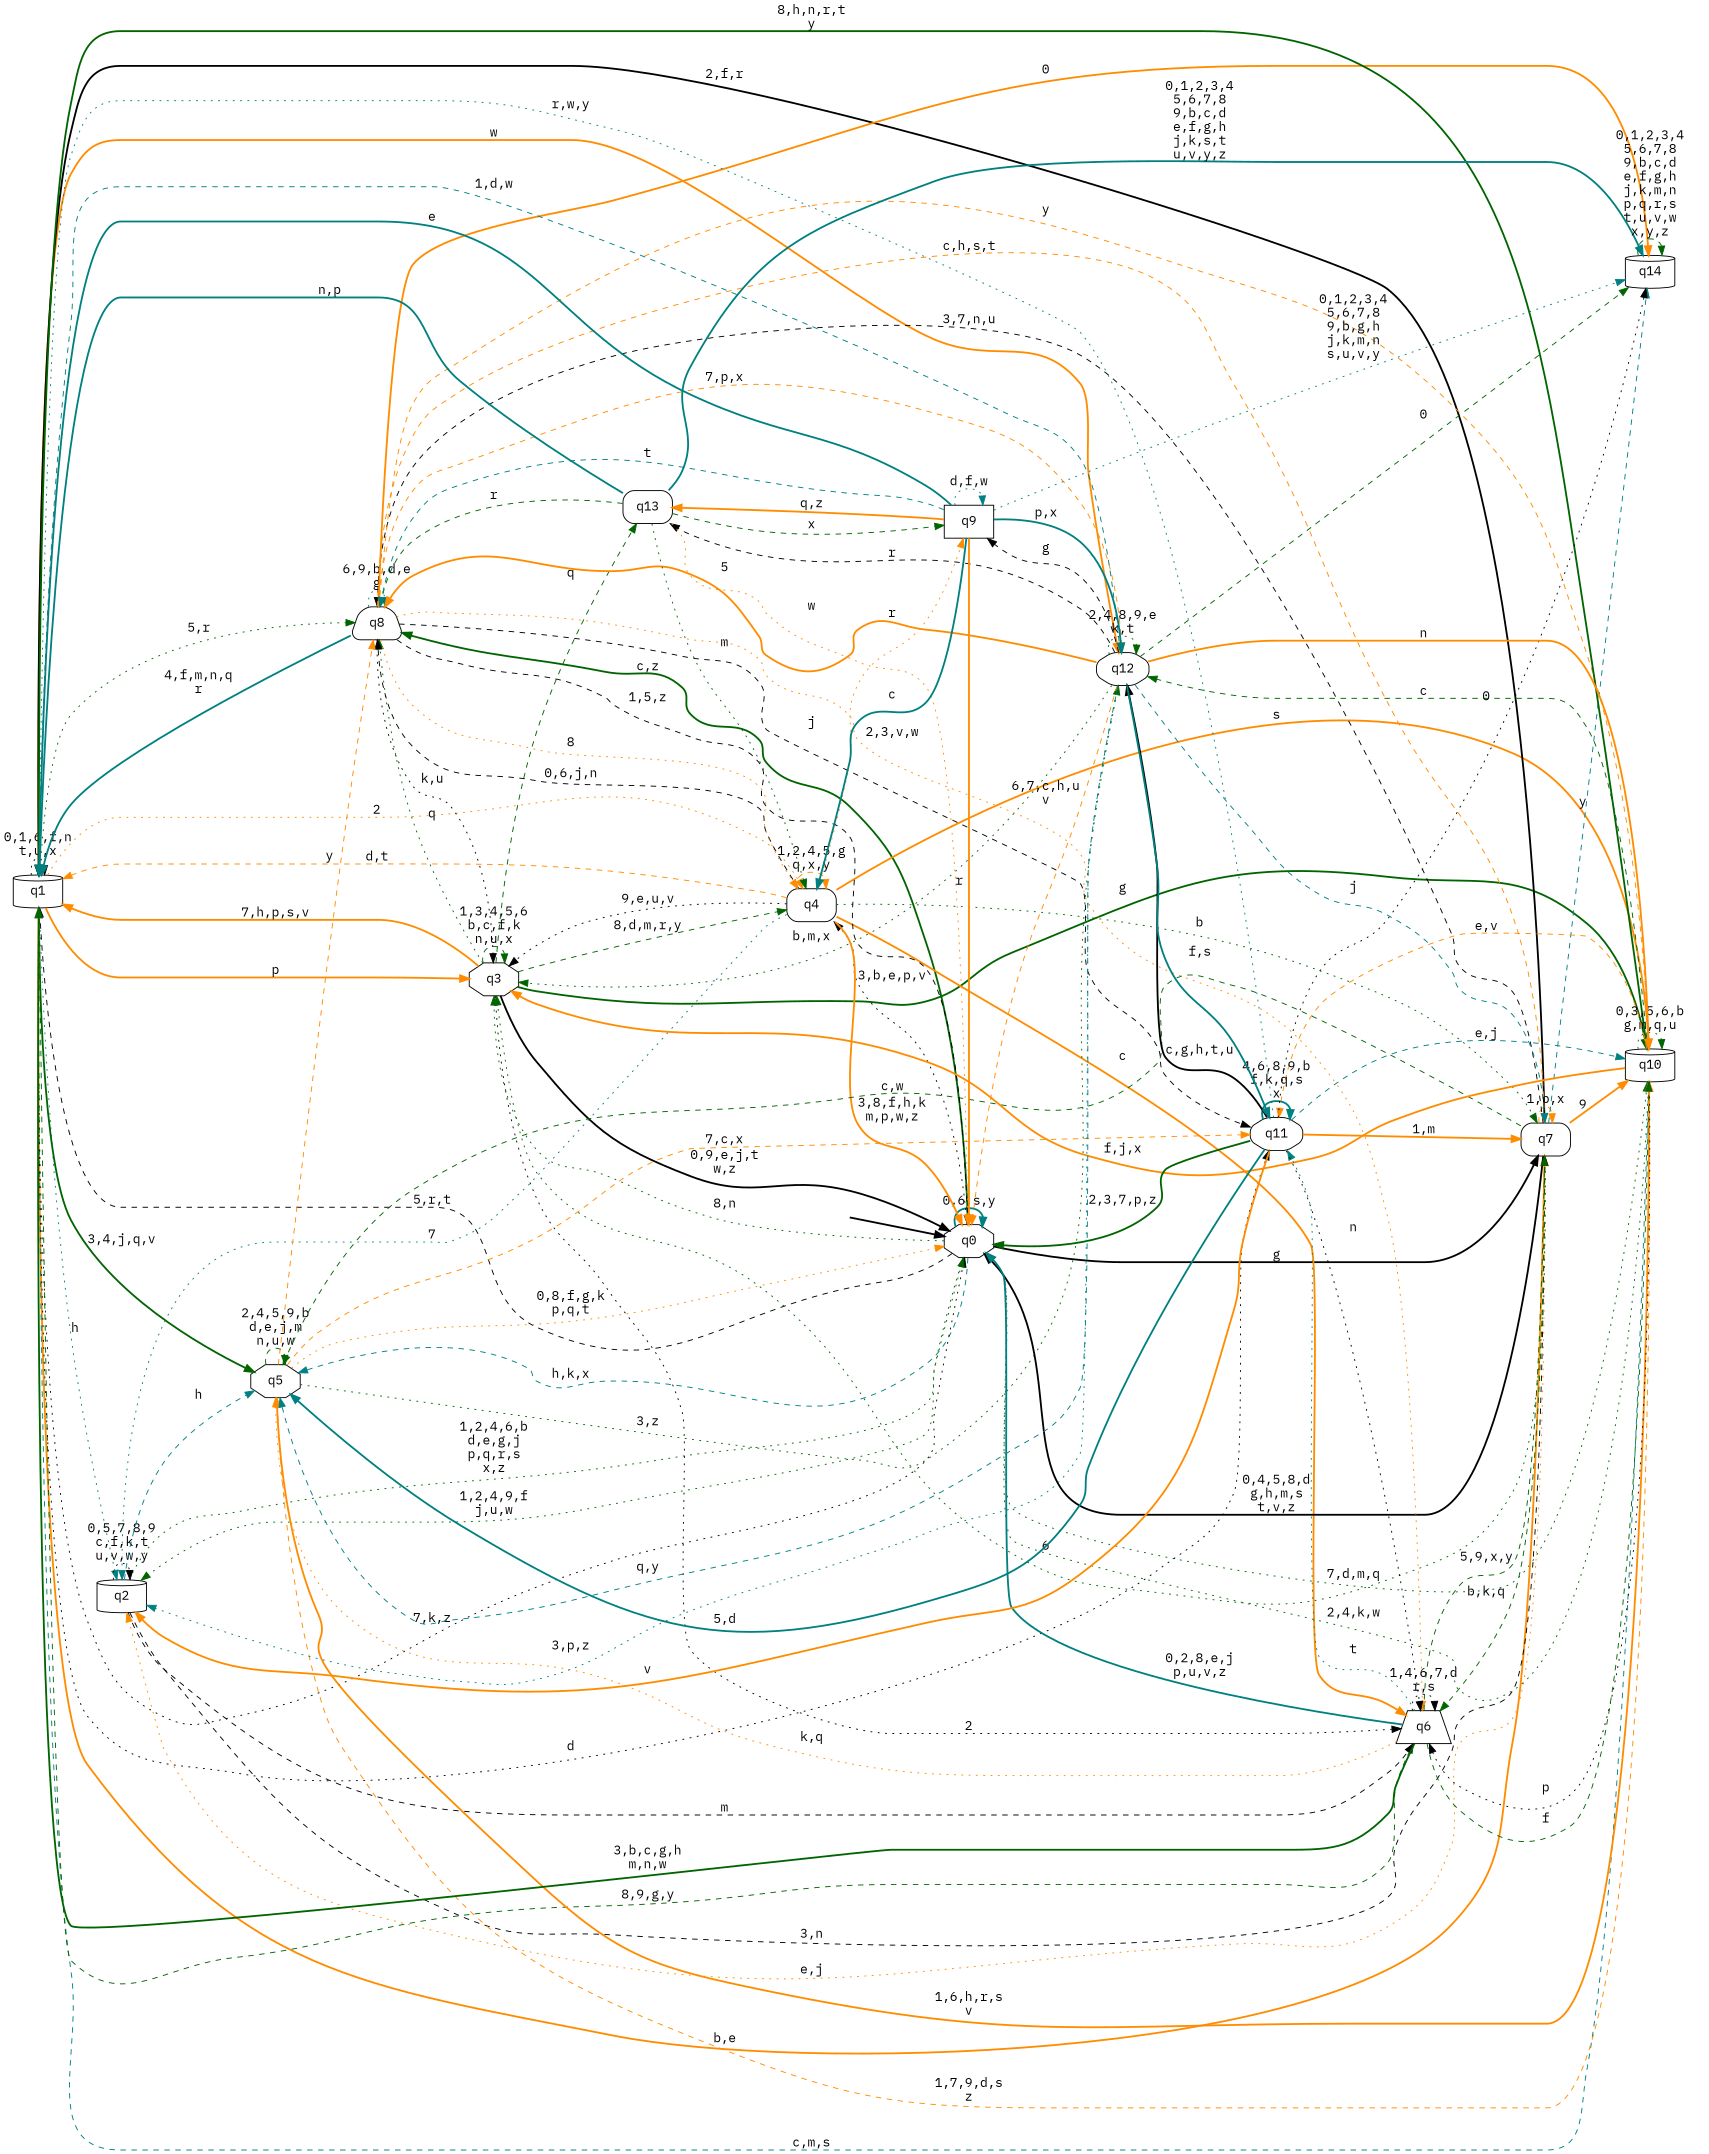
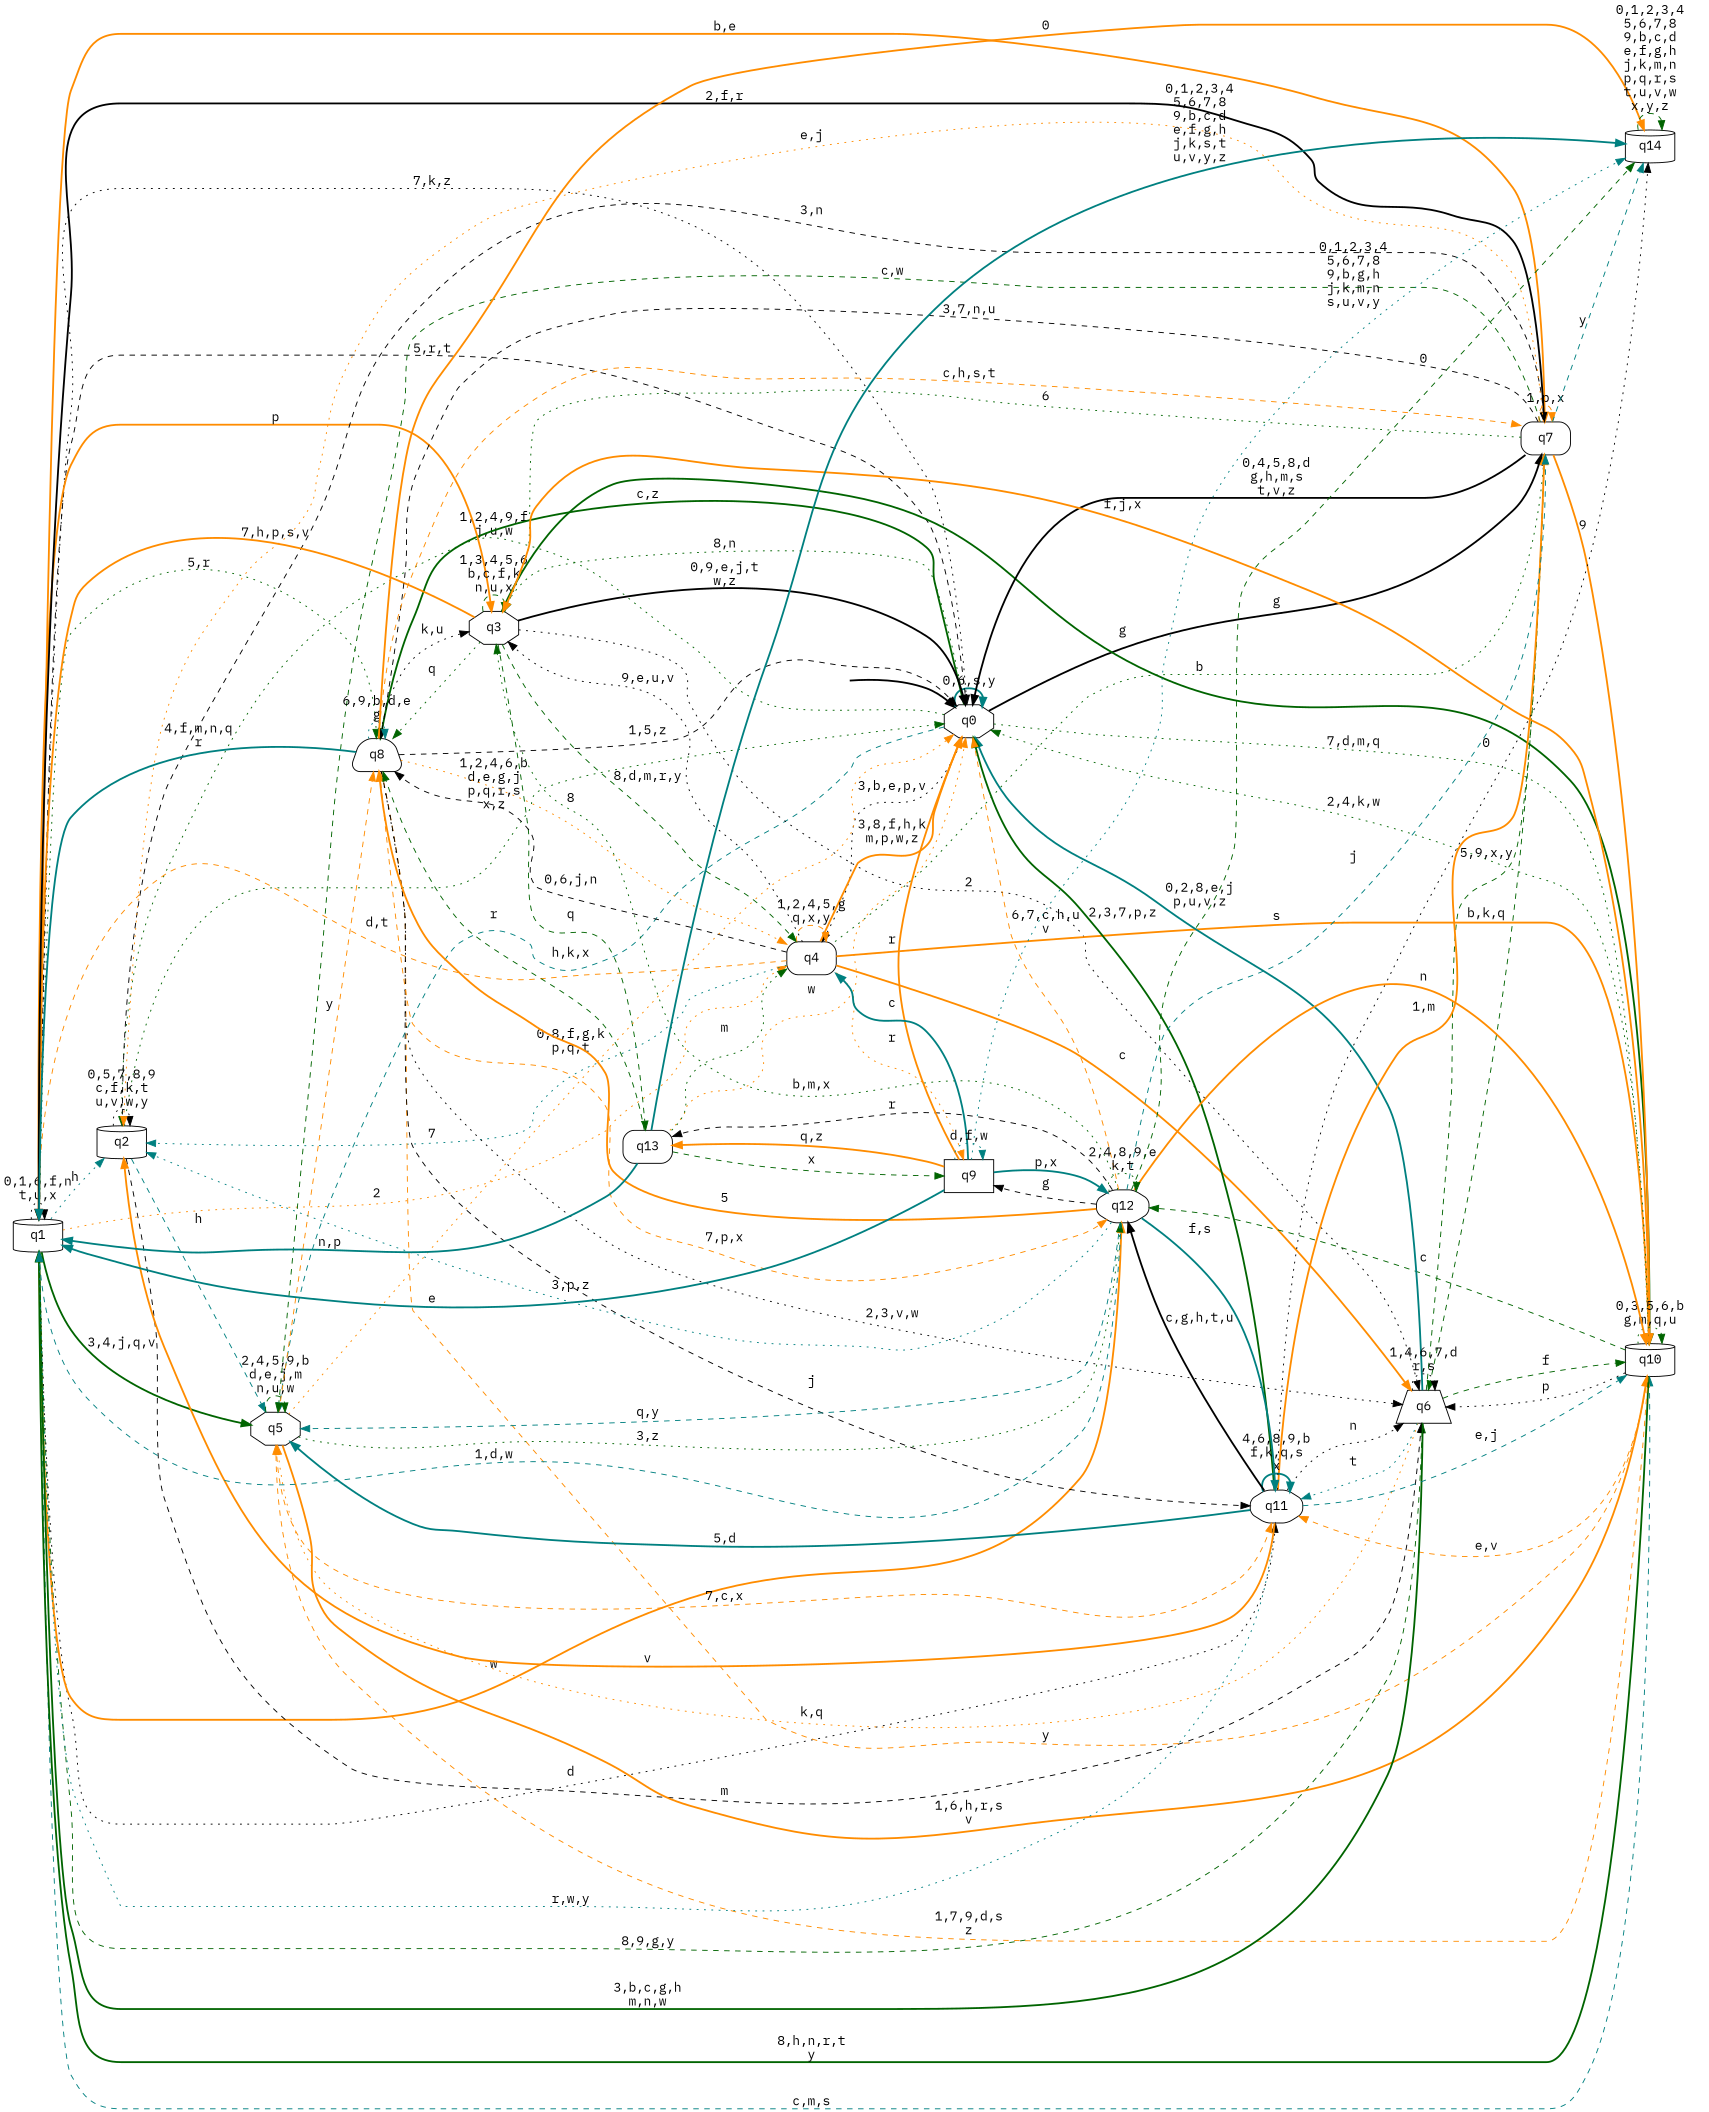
(630, 461) -> none
(1133, 951) -> (722, 1287)
